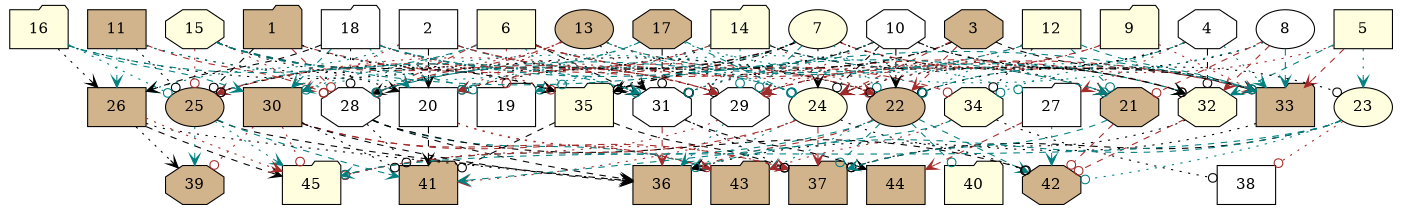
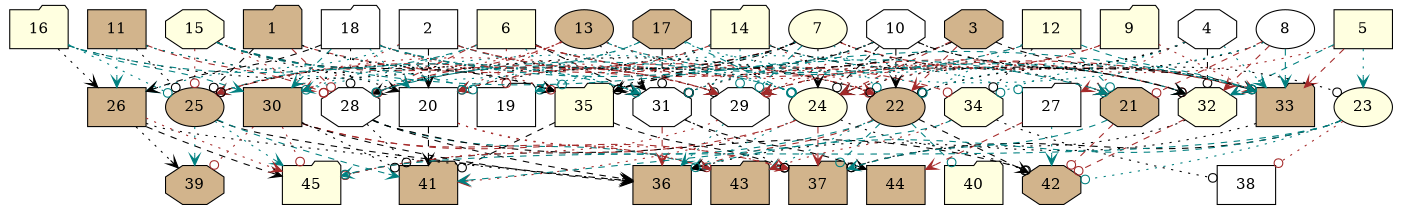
(1056, 68) -> (1056, 68)
(949, 134) -> (949, 134)
